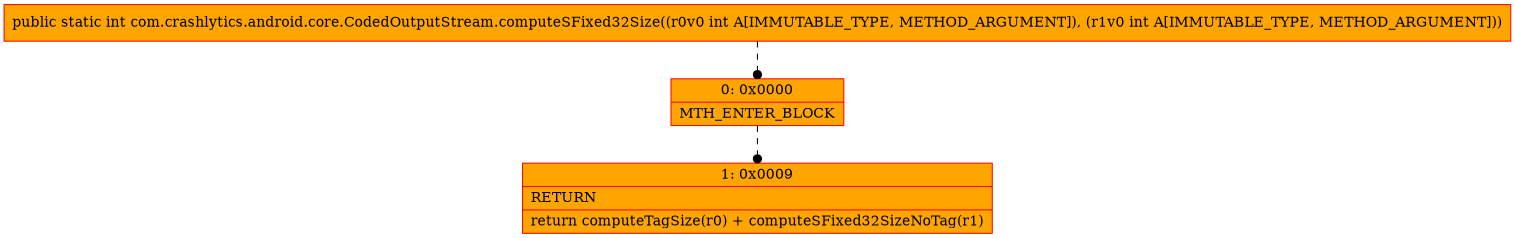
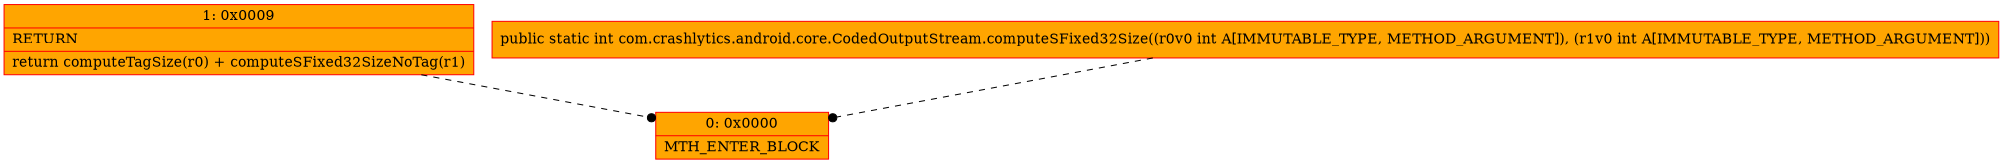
(757, 140) -> (534, 96)
